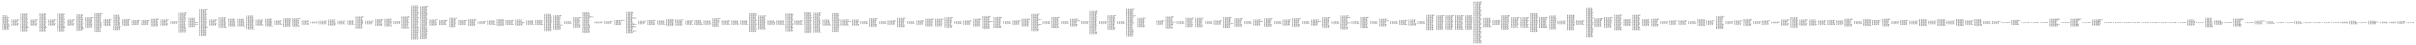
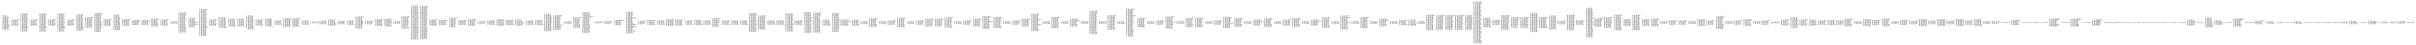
none -> (1151, 23)
